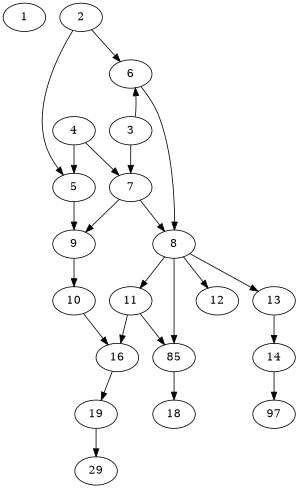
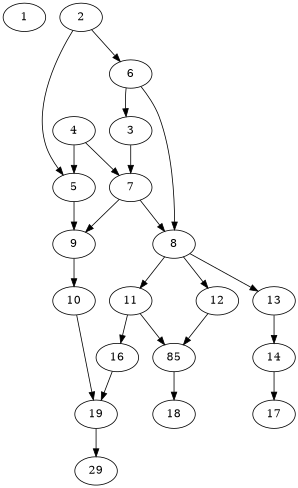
(136, 106) -> (125, 98)
(174, 297) -> (198, 326)
(93, 326) -> (84, 354)
(274, 414) -> (274, 414)
